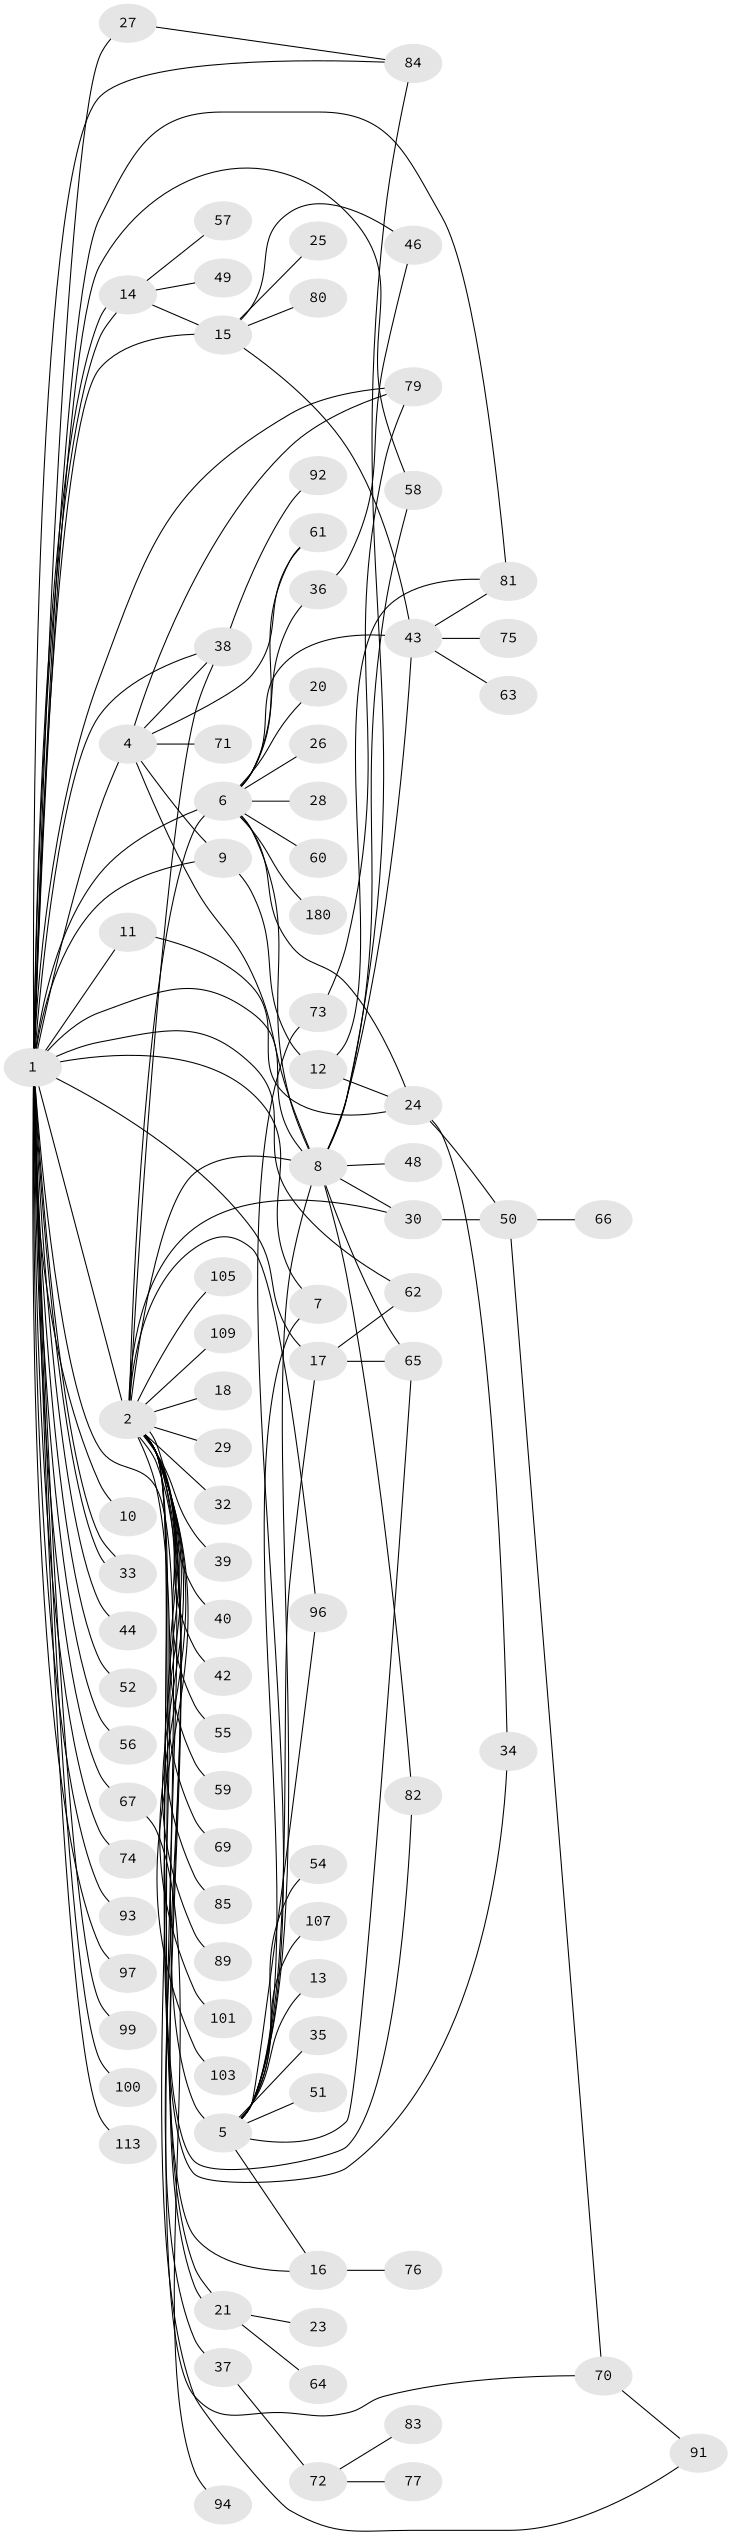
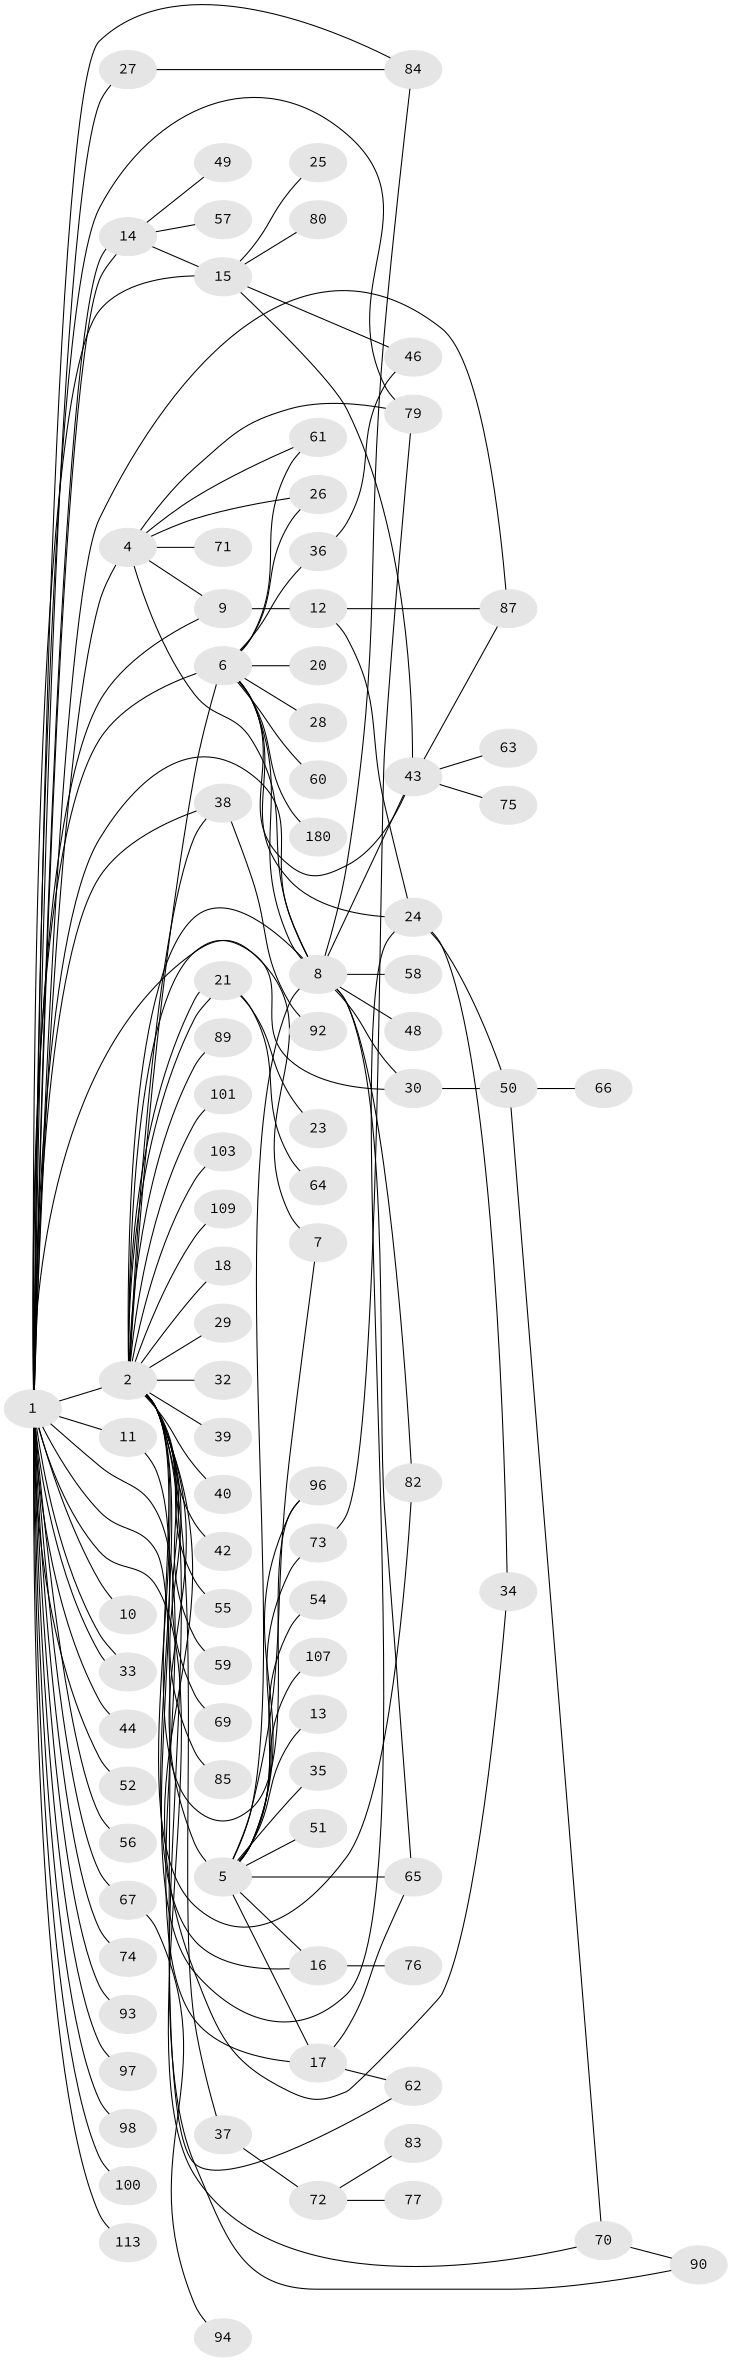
(89, 305) -> none
(508, 581) -> (508, 609)
(176, 695) -> (219, 512)
(223, 1277) -> none
(128, 2030) -> (128, 2129)
(699, 2453) -> (699, 2265)
